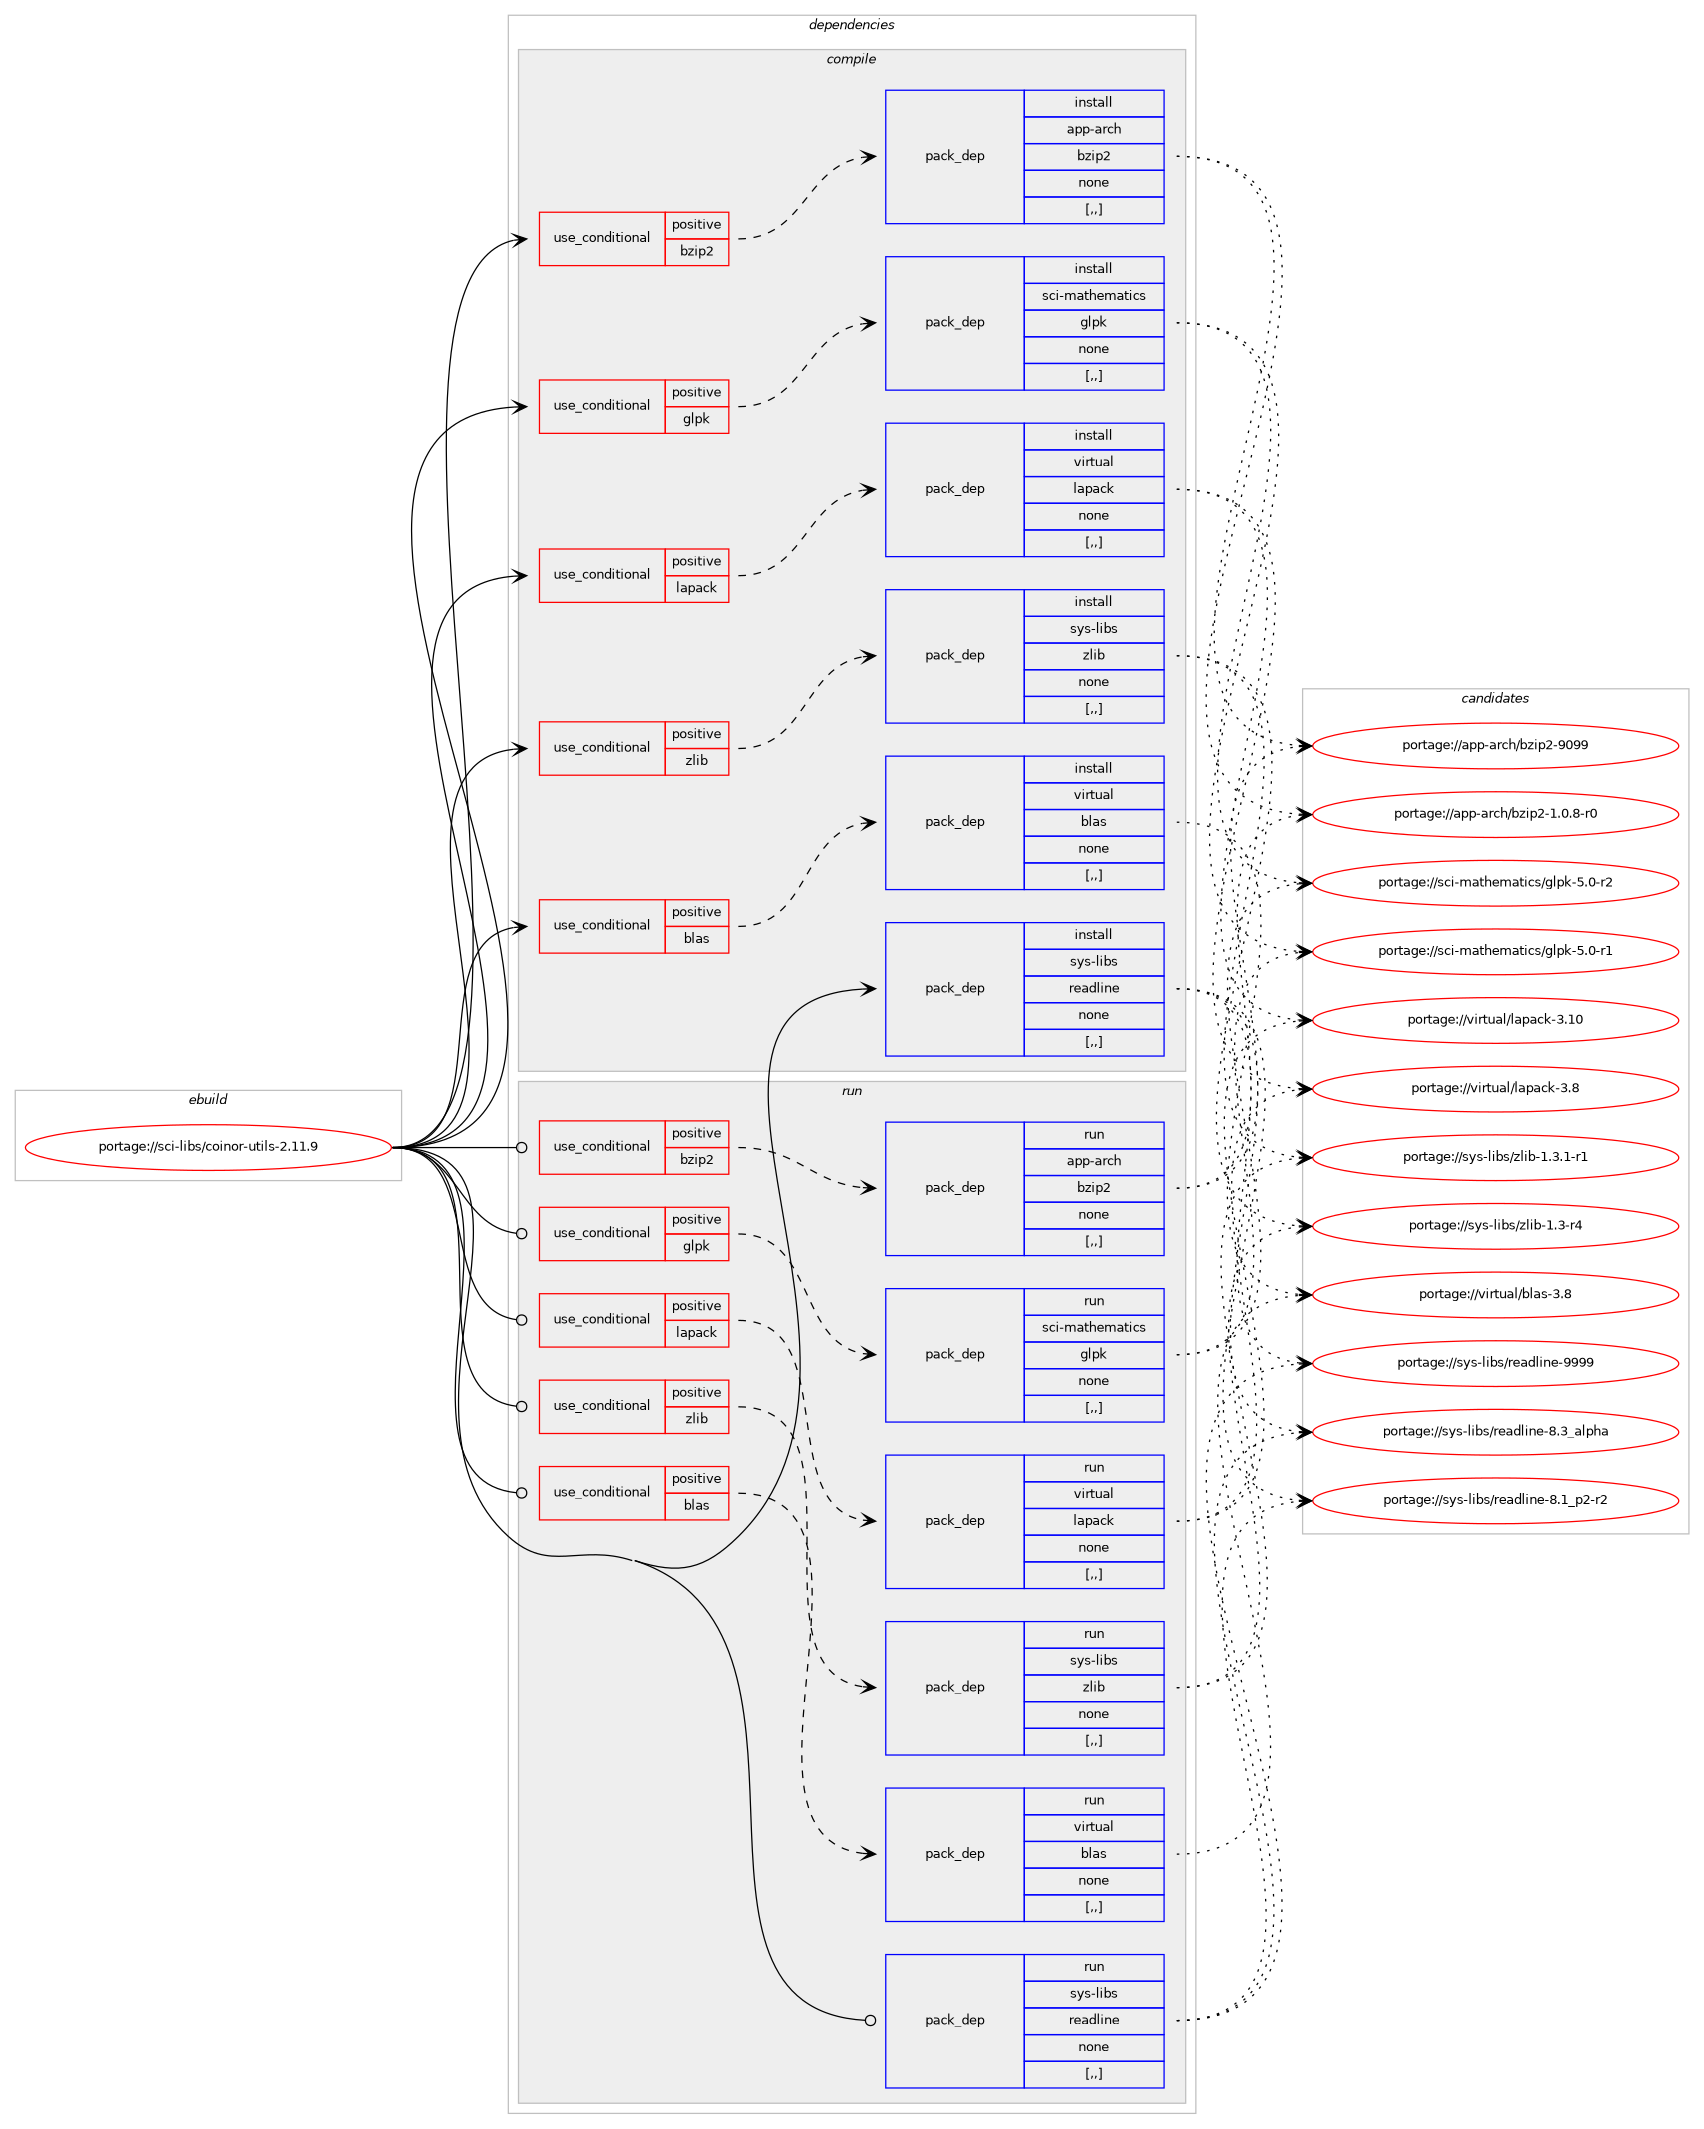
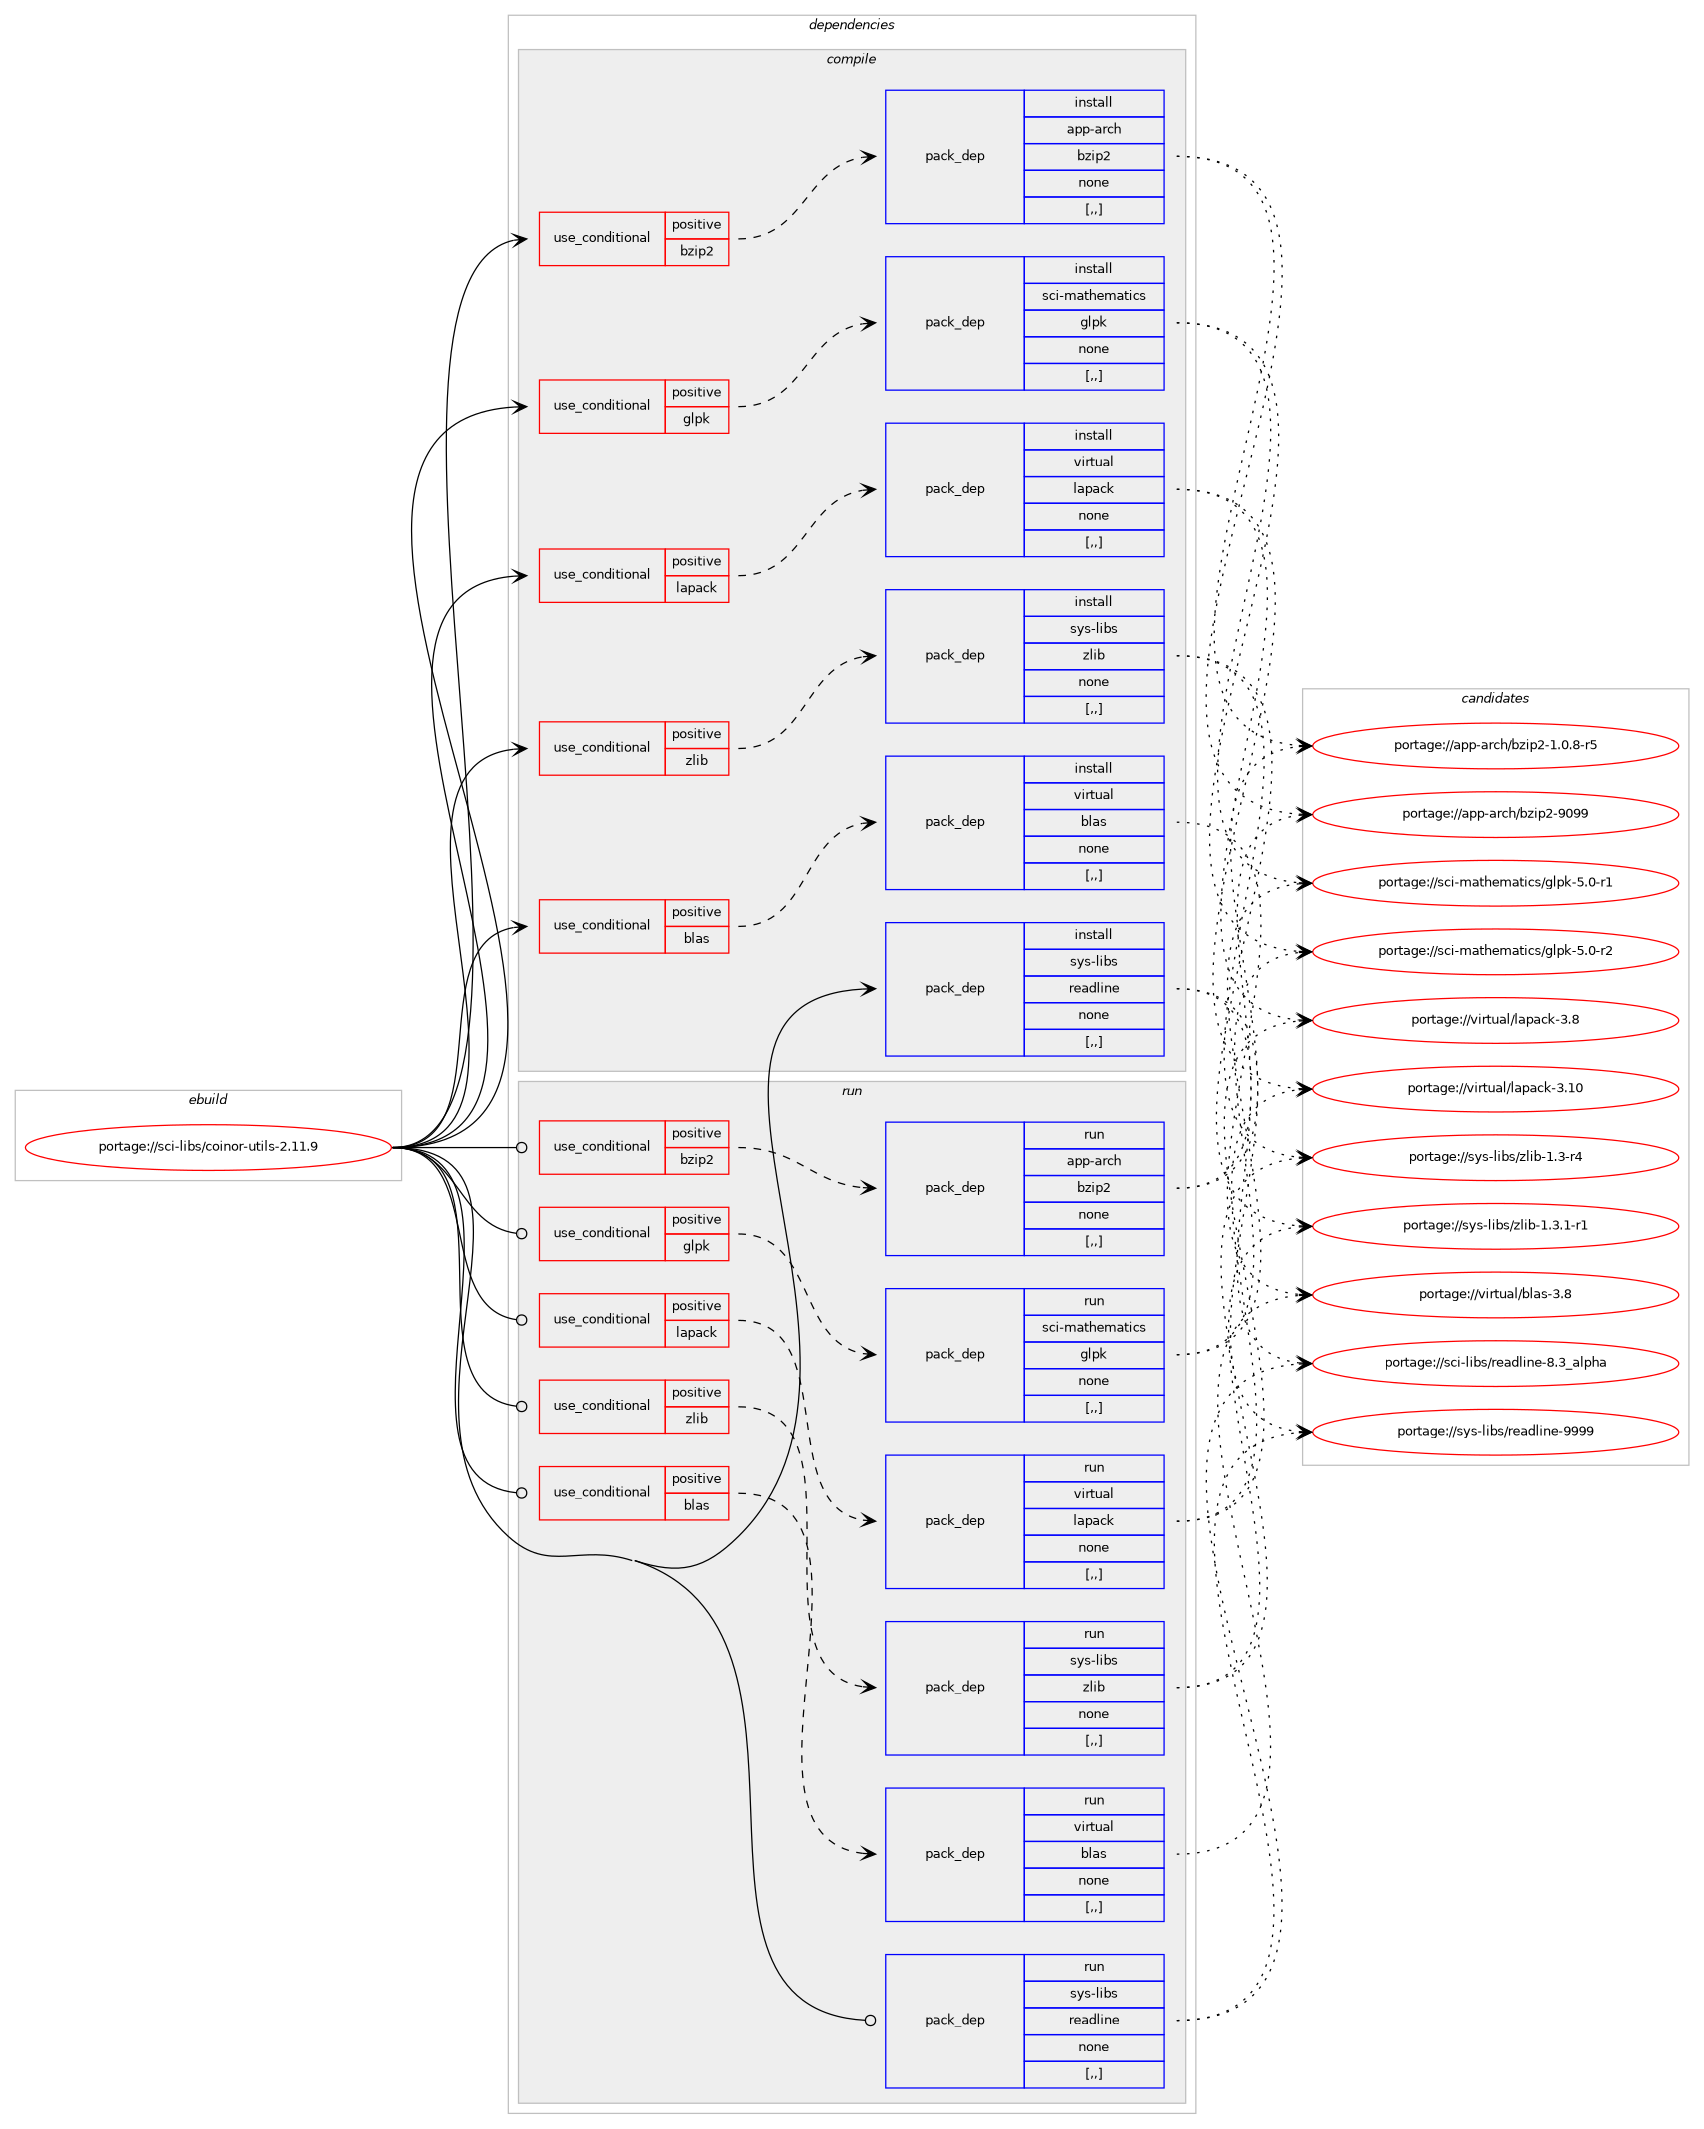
(1496, 815) -> (1496, 746)
(1496, 1432) -> (1496, 1364)
(1496, 1501) -> none
